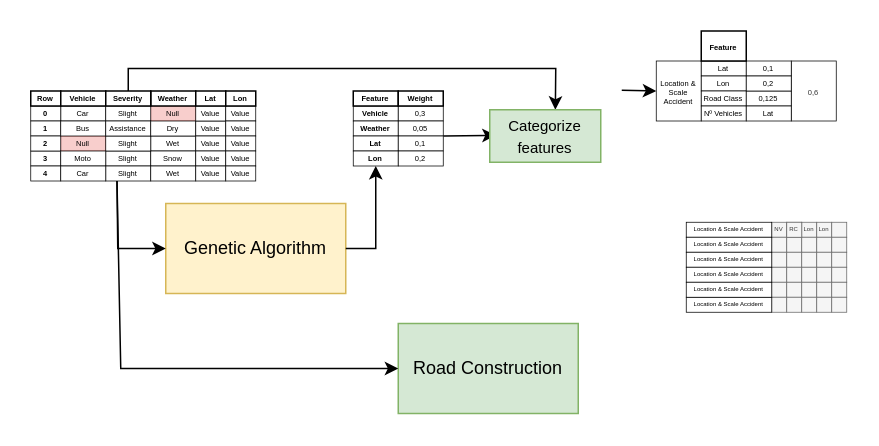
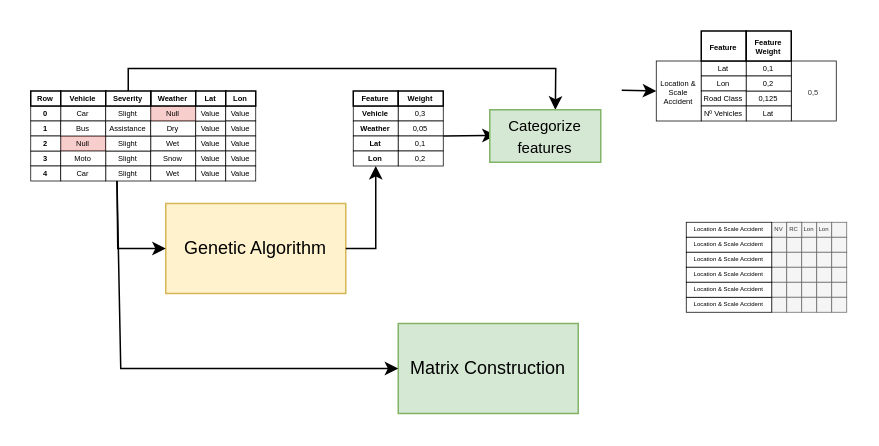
none -> (769, 46)
(814, 91) -> (814, 91)
(488, 368) -> (488, 368)
